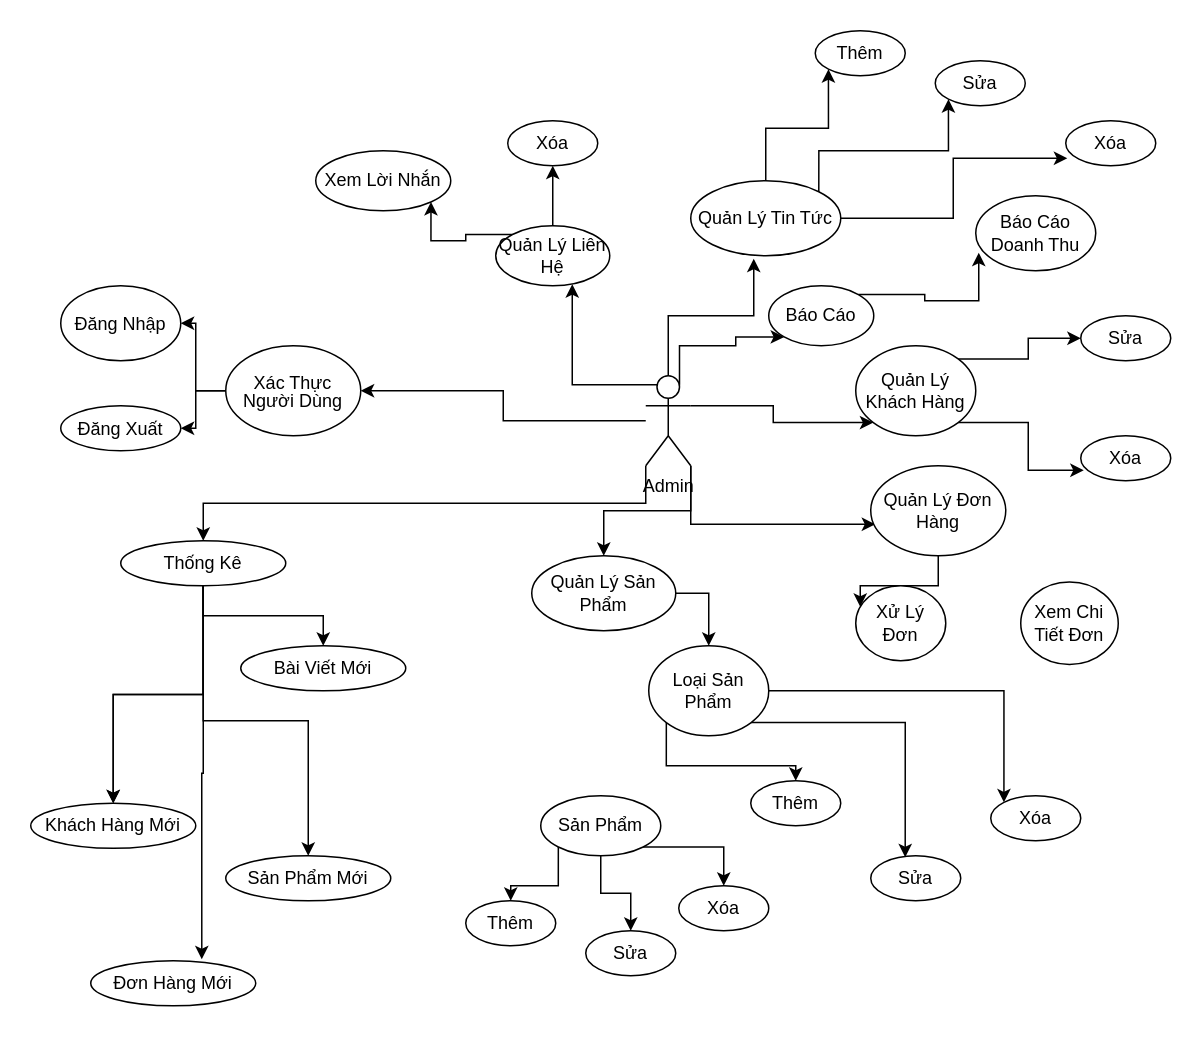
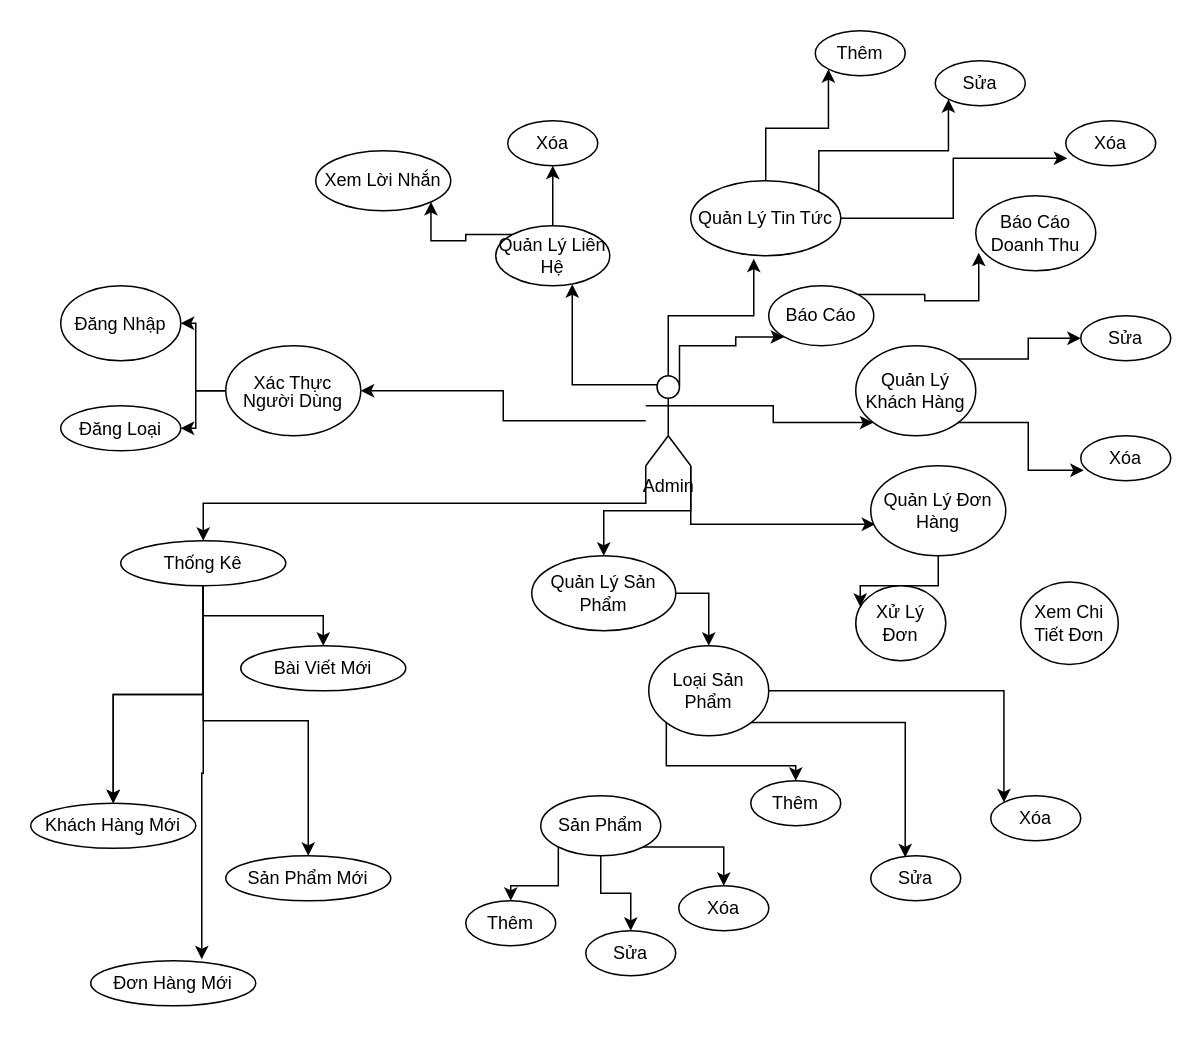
(121, 428) -> (121, 428)
